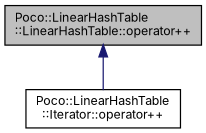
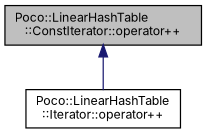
(103, 25) -> (103, 25)
